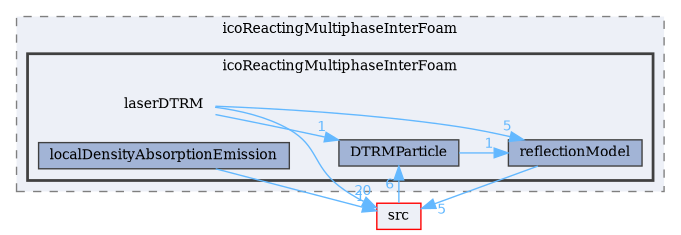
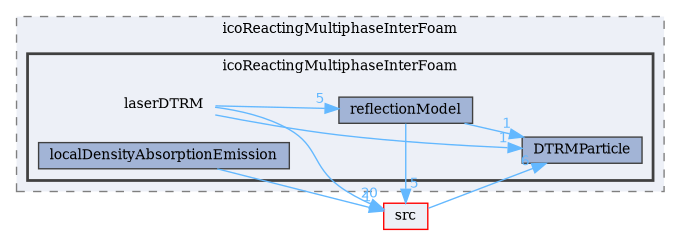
(476, 153) -> (487, 129)
